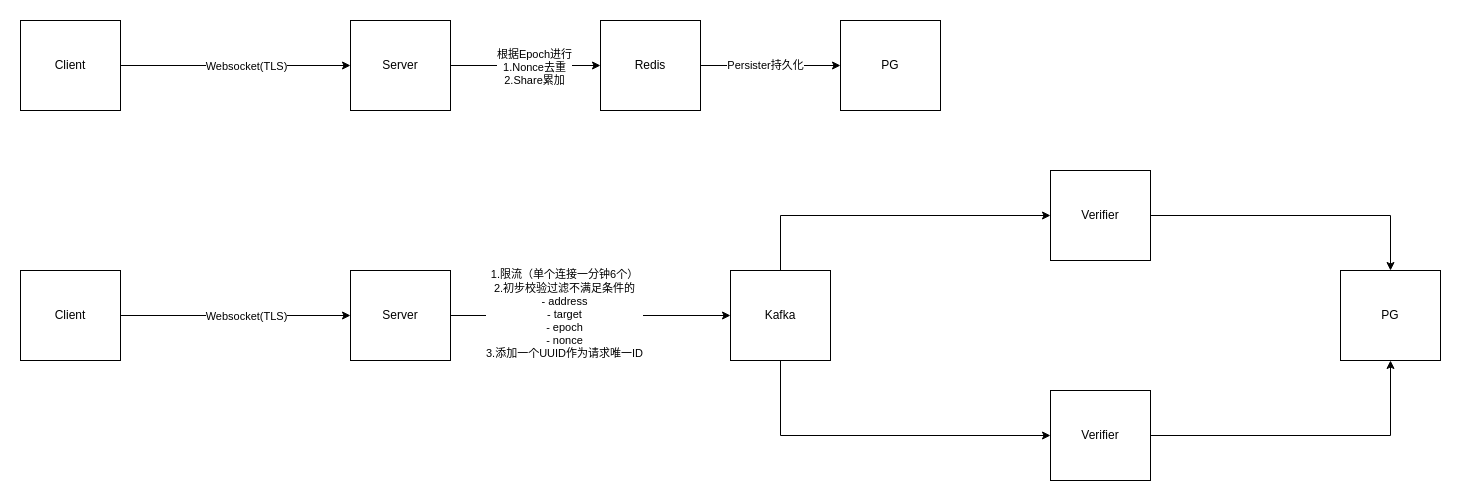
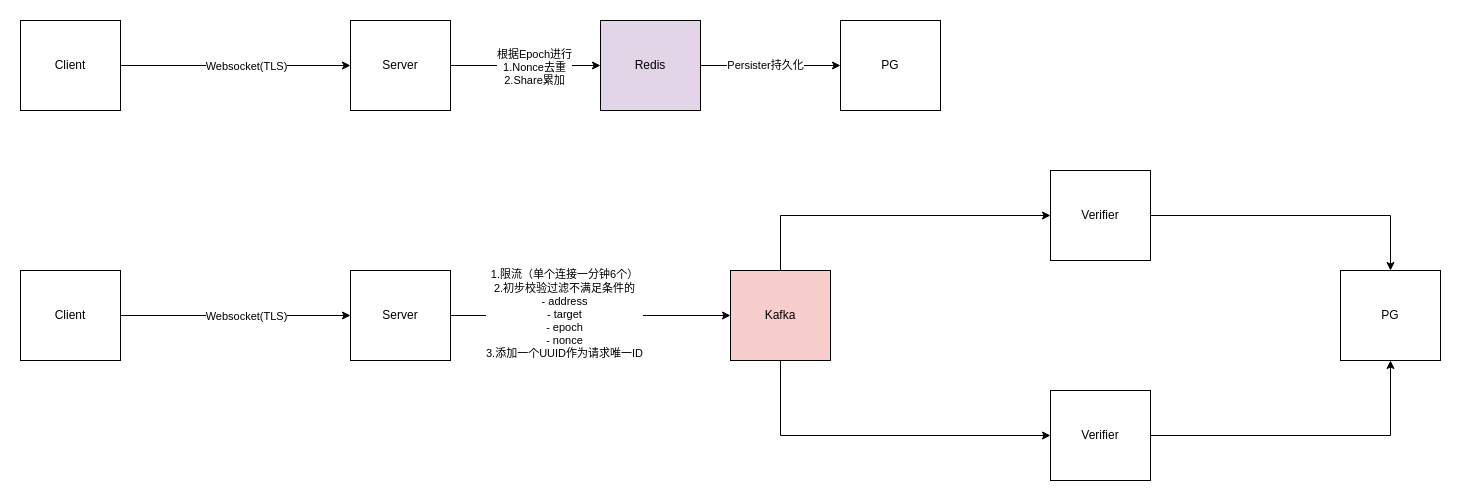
(651, 66) -> (651, 66)
(781, 316) -> (781, 316)
